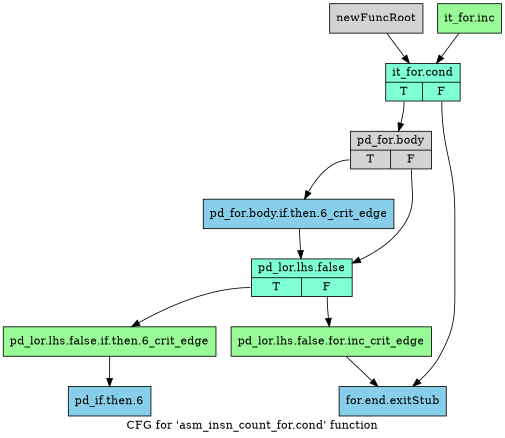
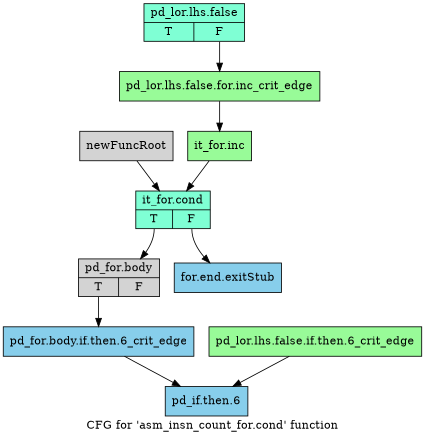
(404, 225) -> none
(300, 240) -> (149, 369)
(193, 298) -> none
(359, 369) -> (220, 112)
